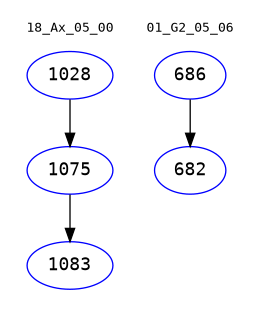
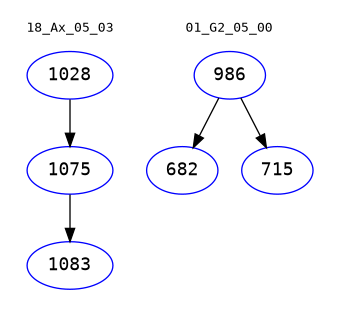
(71, 28) -> (71, 28)
(191, 28) -> (230, 28)
(190, 75) -> (230, 75)
none -> (277, 170)
